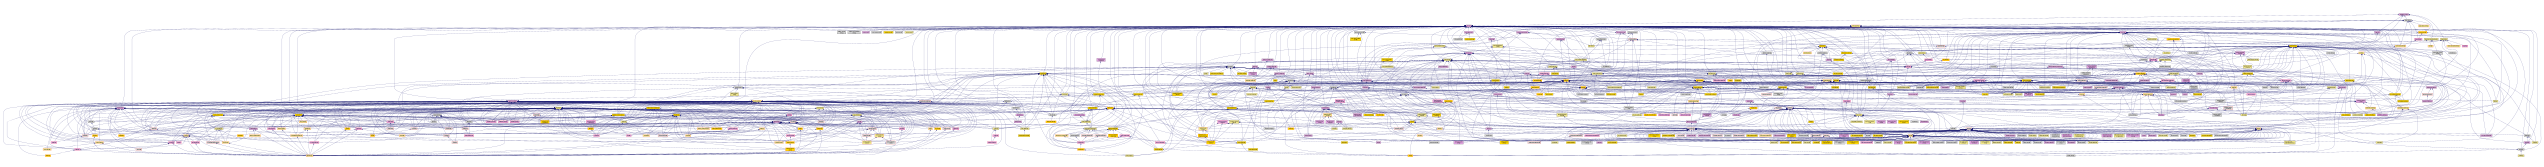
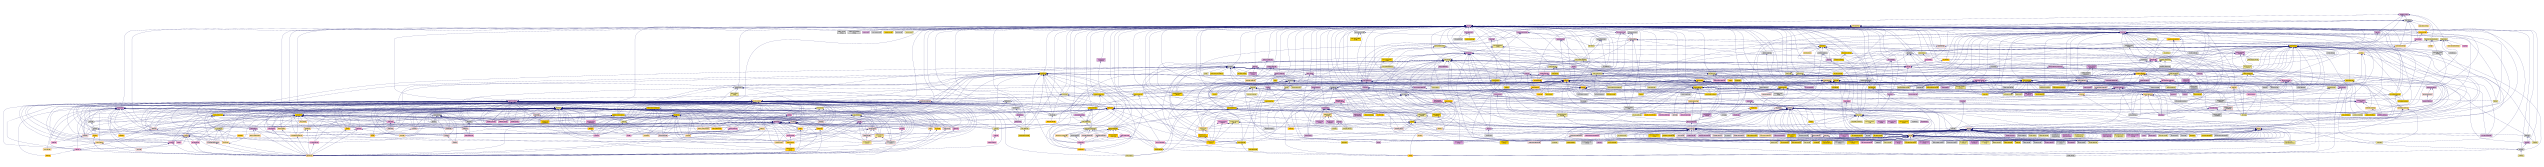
(1434, 142) -> none
